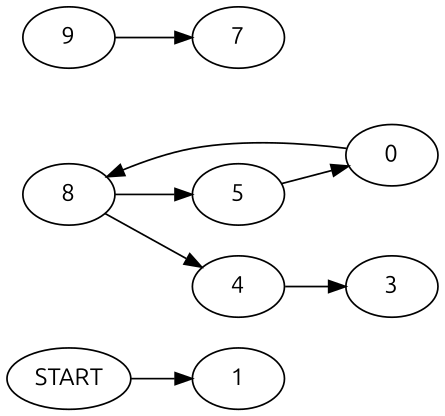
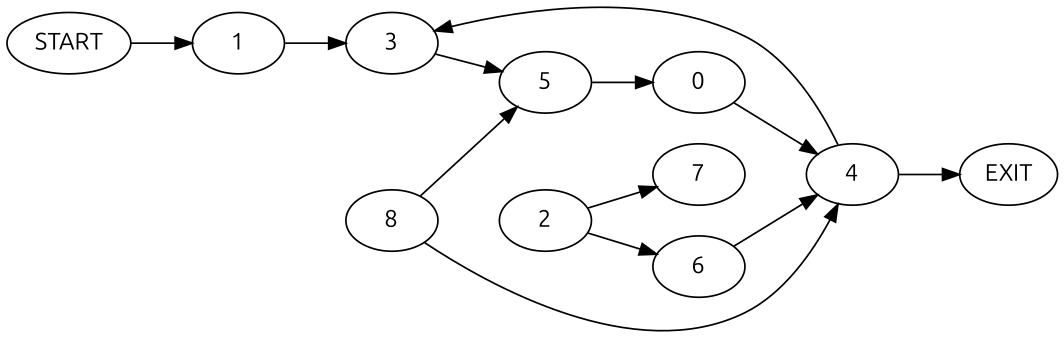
(69, 38) -> (545, 221)
none -> (307, 43)
none -> (460, 61)
(233, 144) -> (768, 124)
none -> (1009, 174)
none -> (699, 267)
